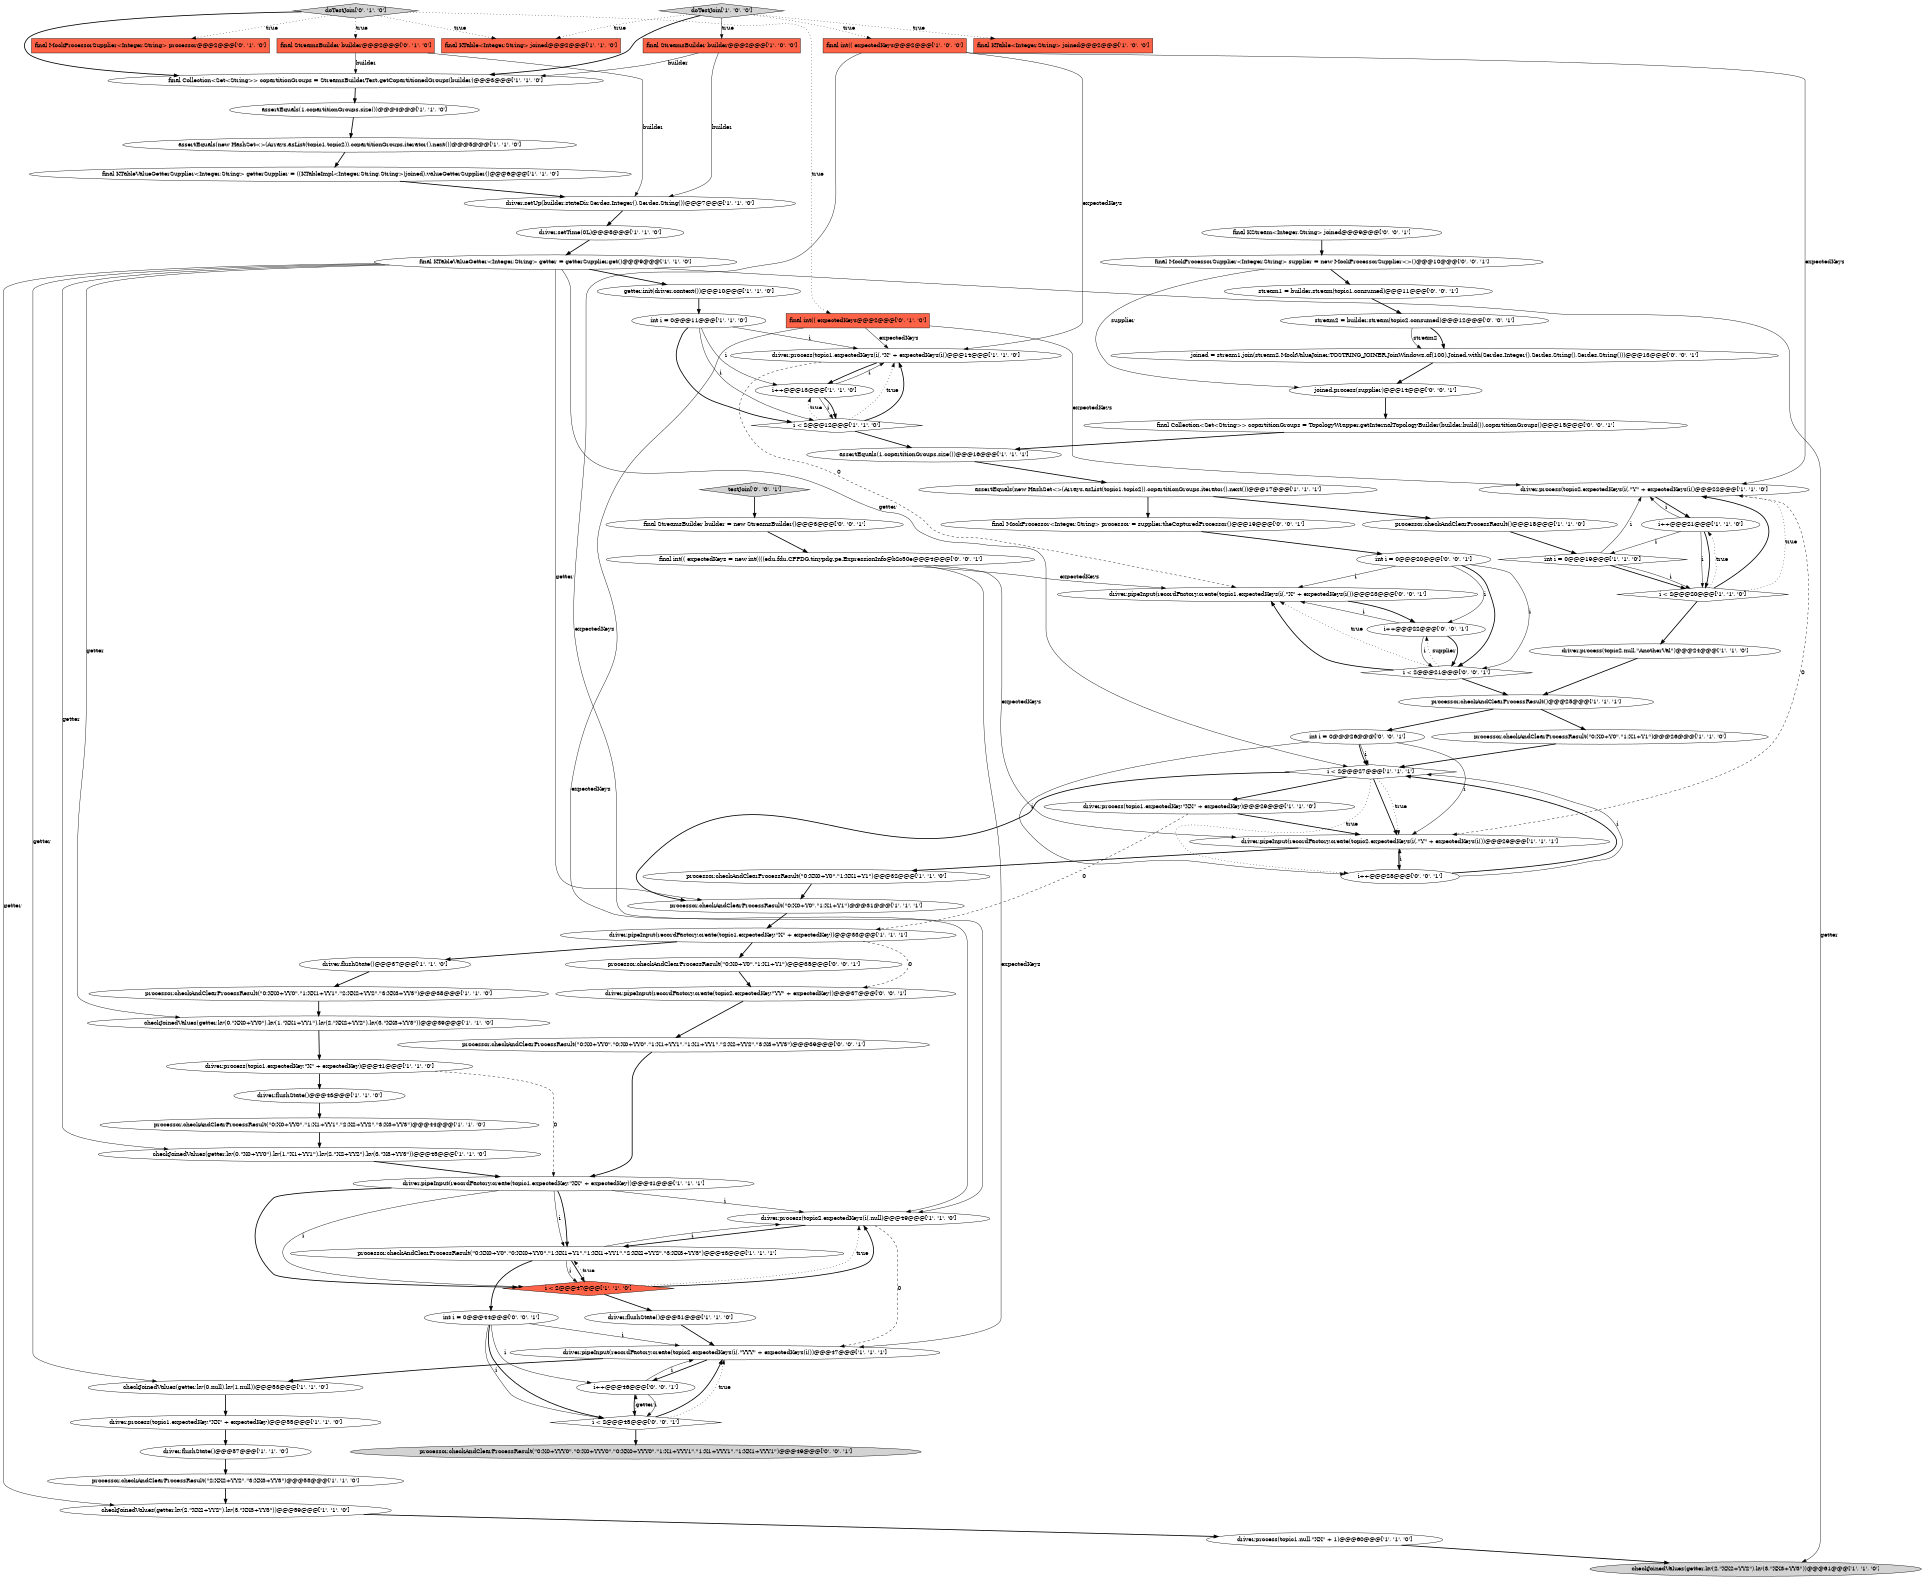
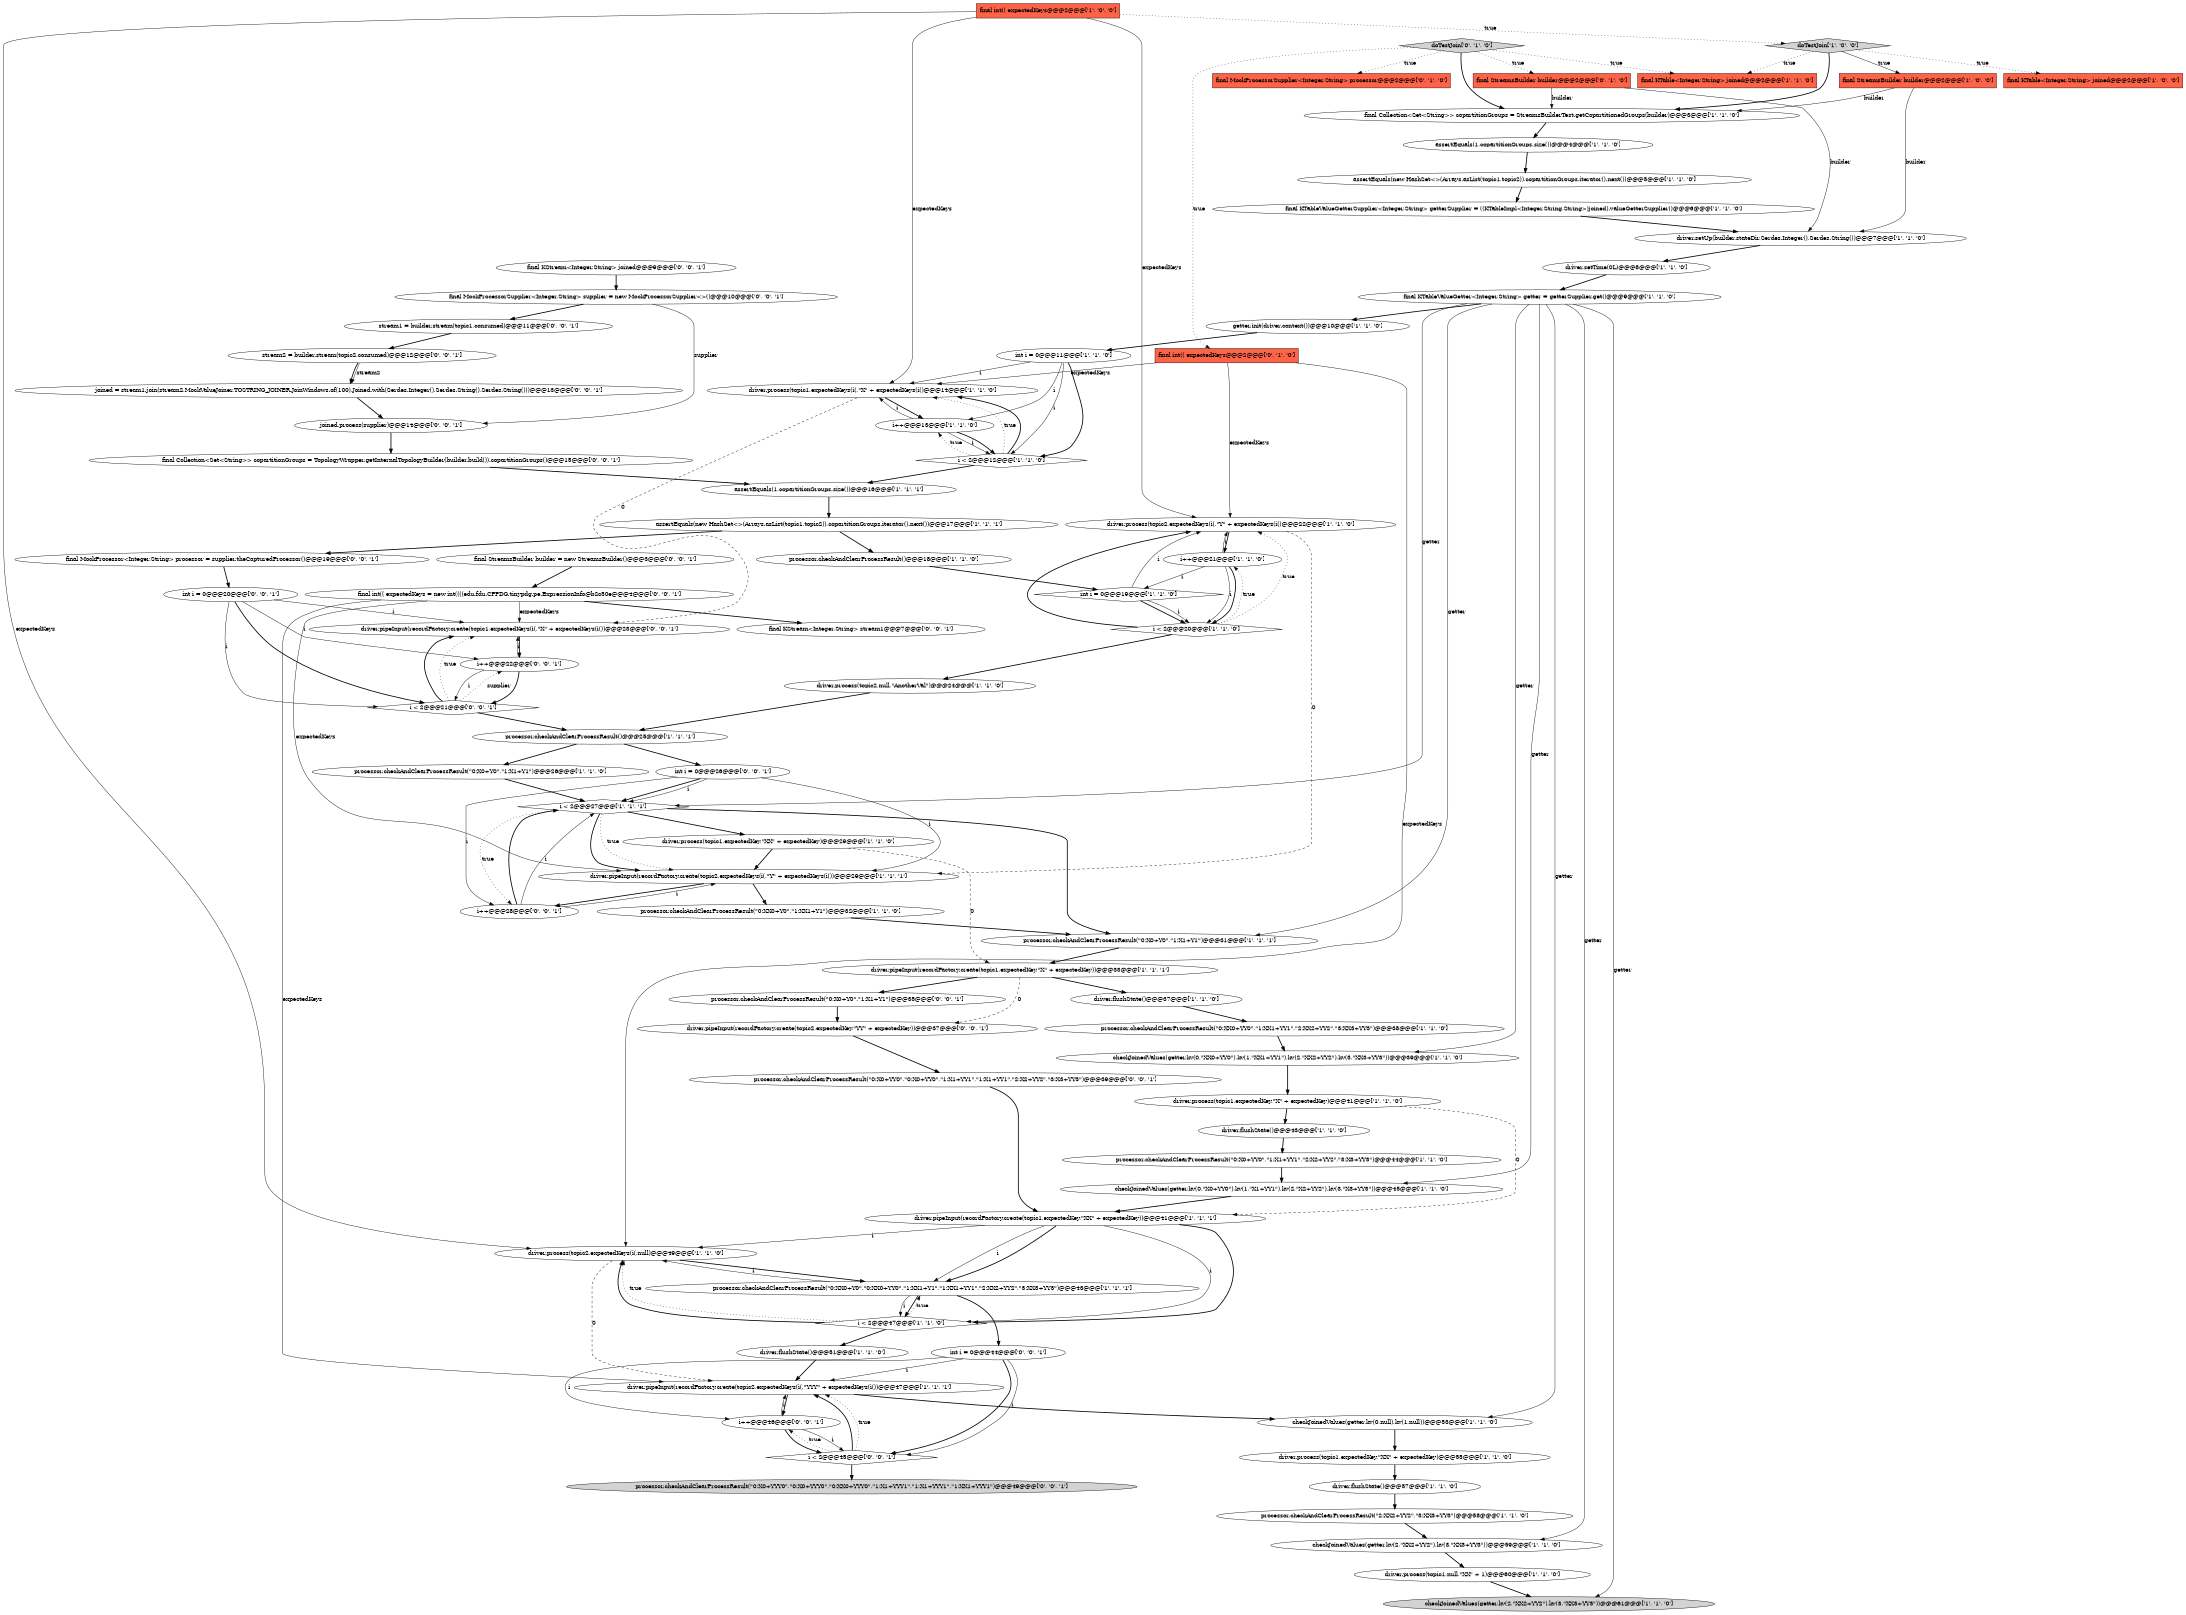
(809, 24) -> (1450, 29)
(755, 490) -> none
none -> (861, 629)
(588, 1288) -> (901, 1323)
(645, 1405) -> (815, 1440)
